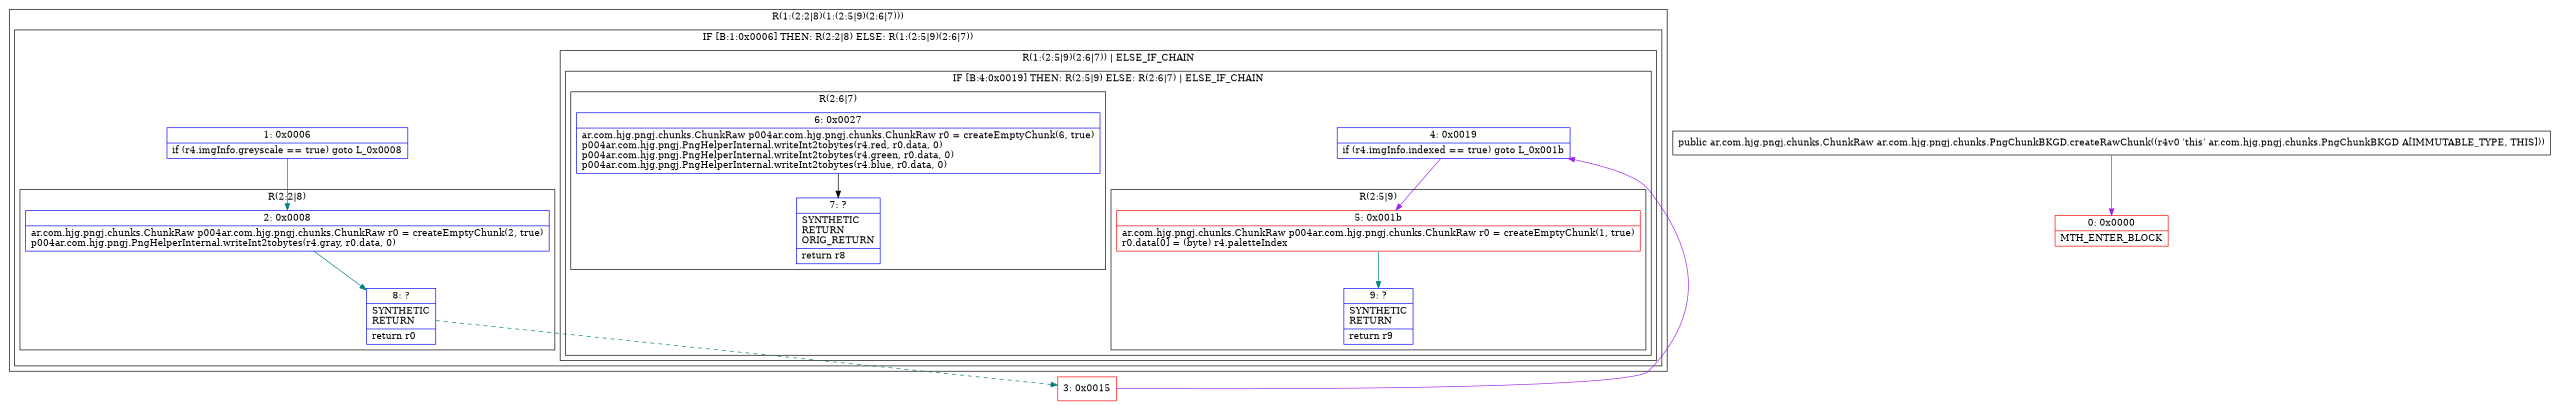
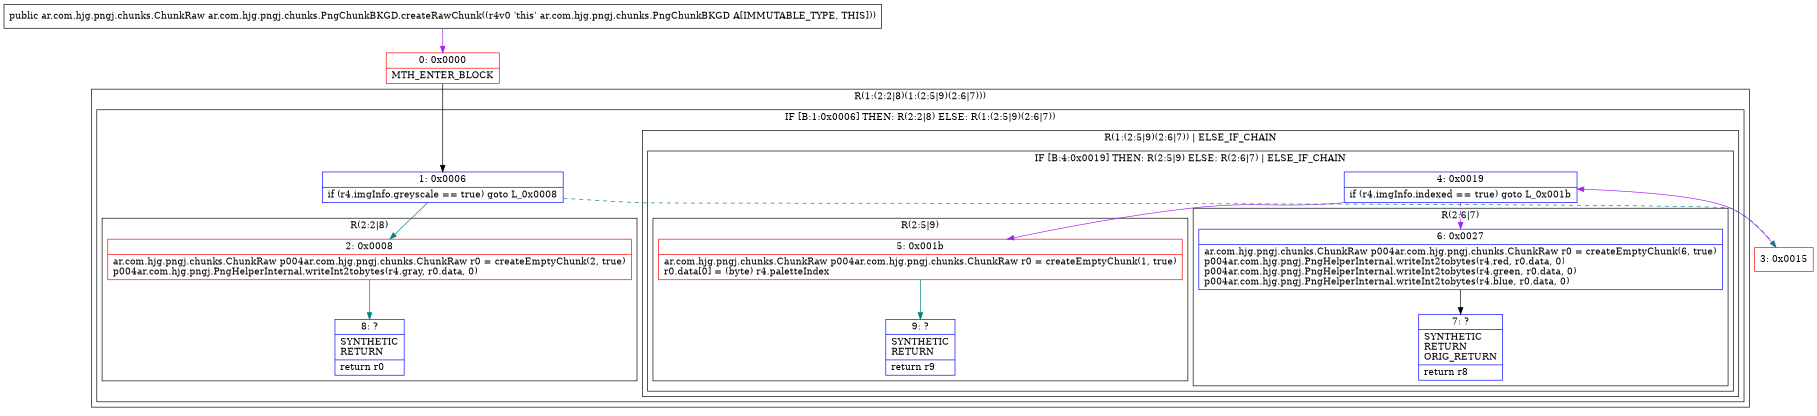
none -> (443, 124)
none -> (1461, 212)
(287, 231) -> (370, 259)
(728, 351) -> (1174, 204)
